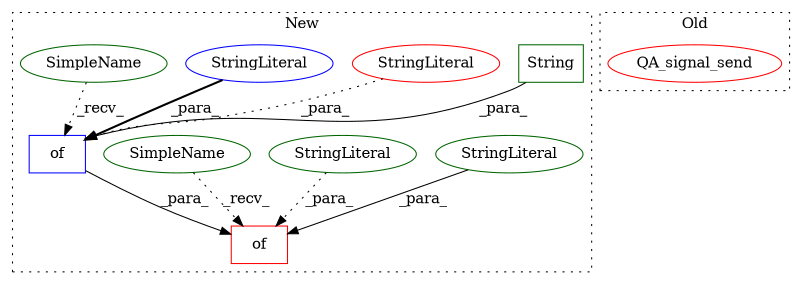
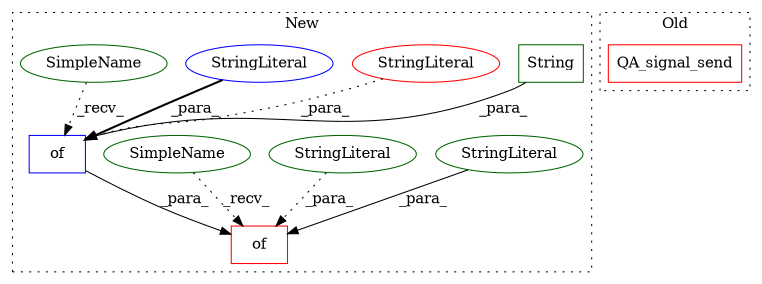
(695, 64) -> (675, 64)
